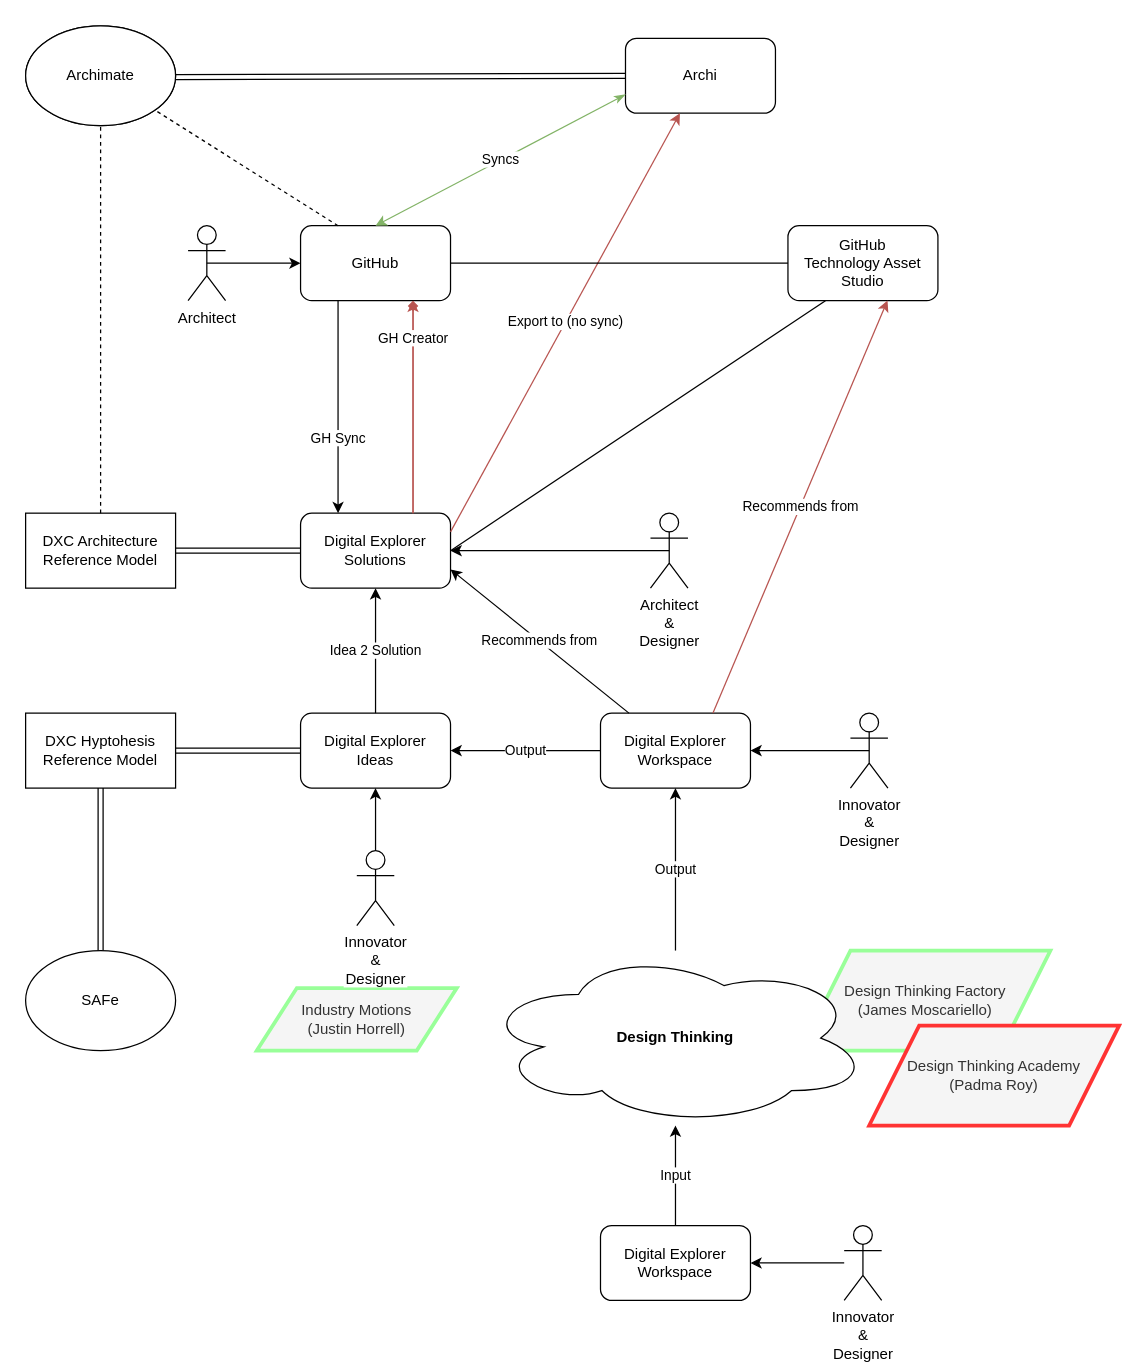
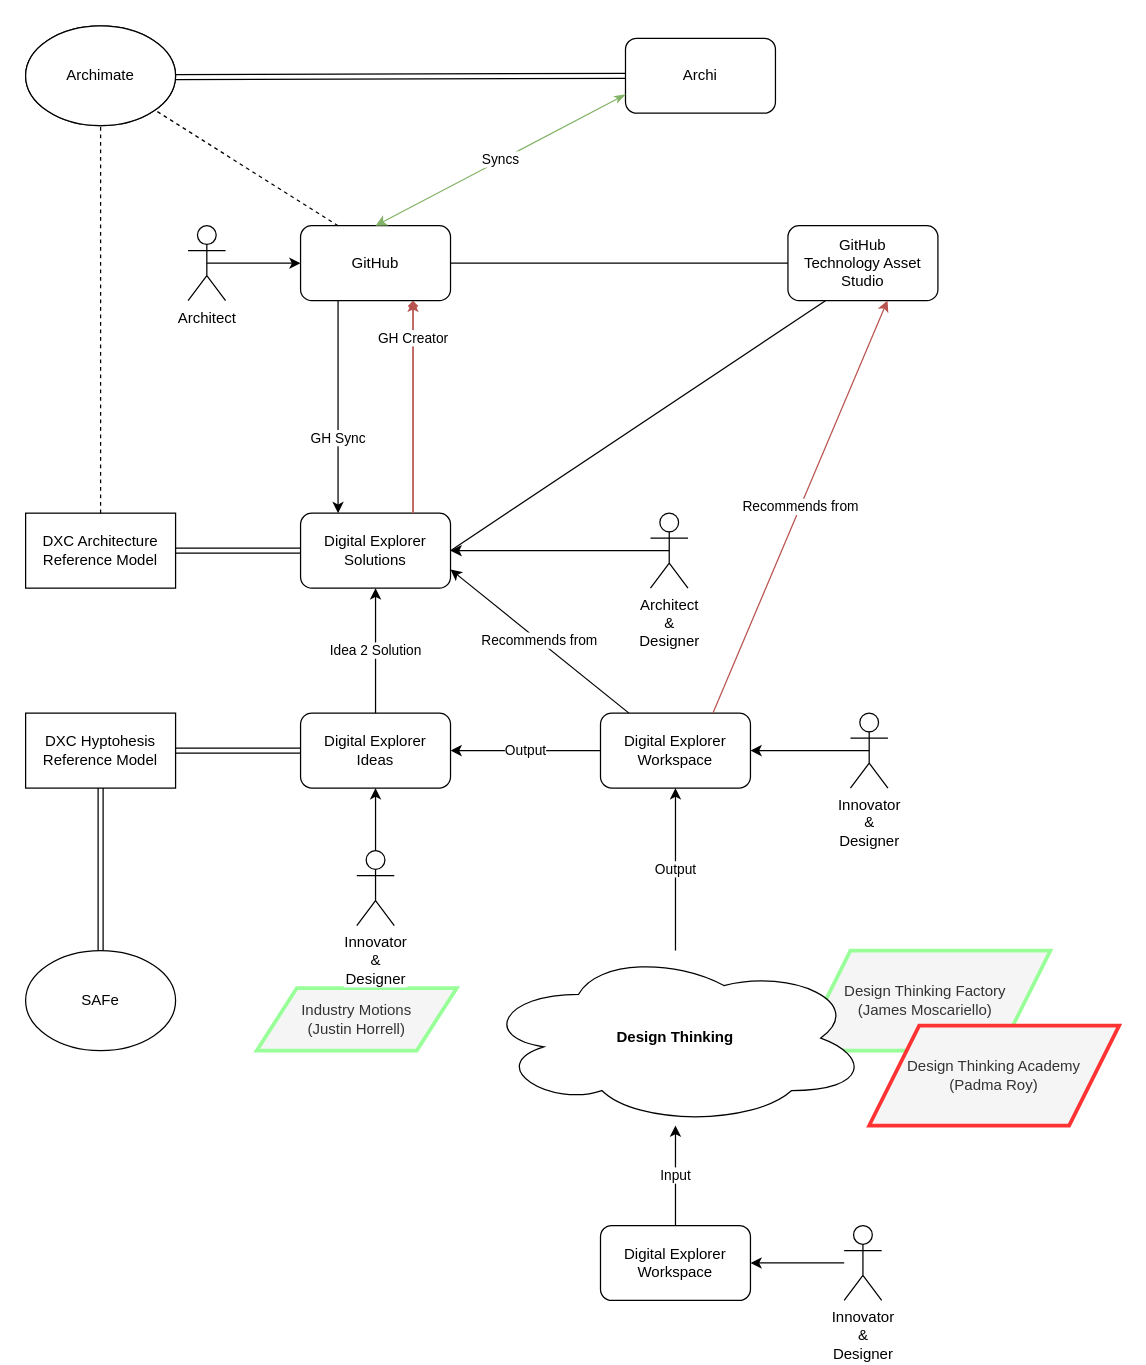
(563, 326) -> none
